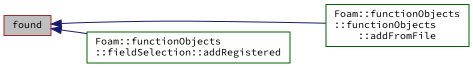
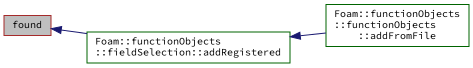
(194, 21) -> (313, 34)
